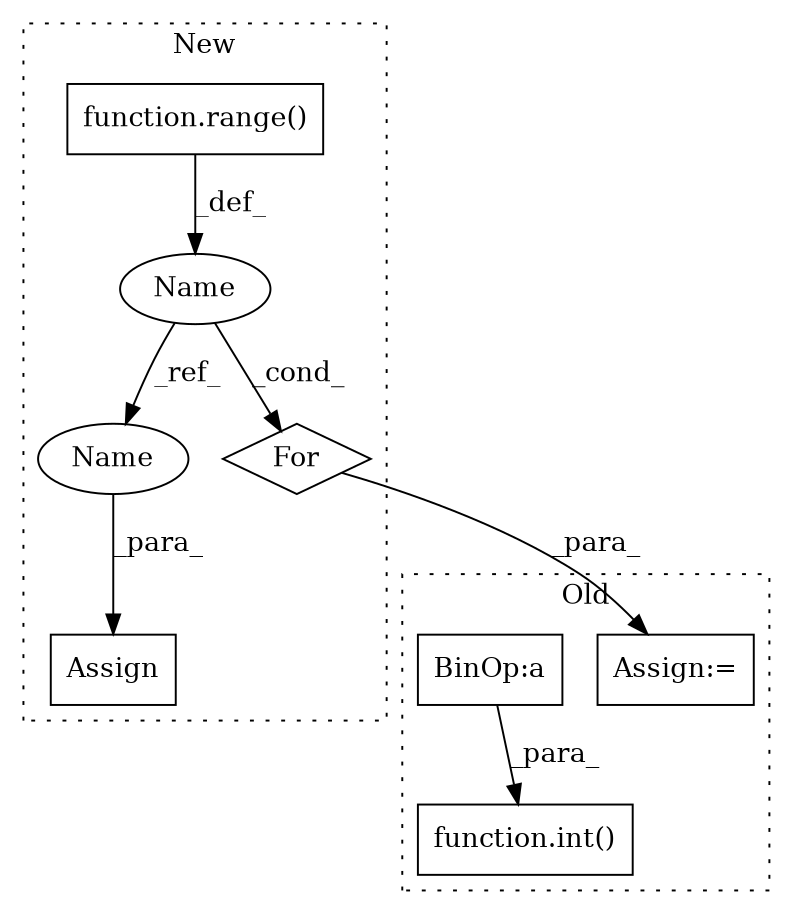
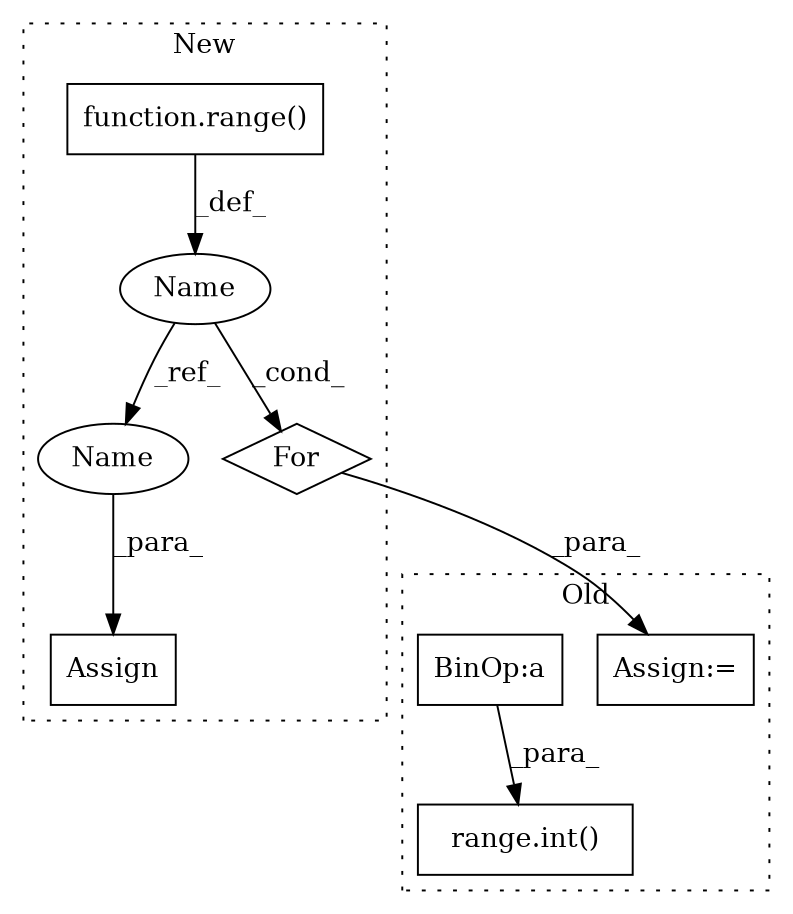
(525, 840) -> (525, 840)
